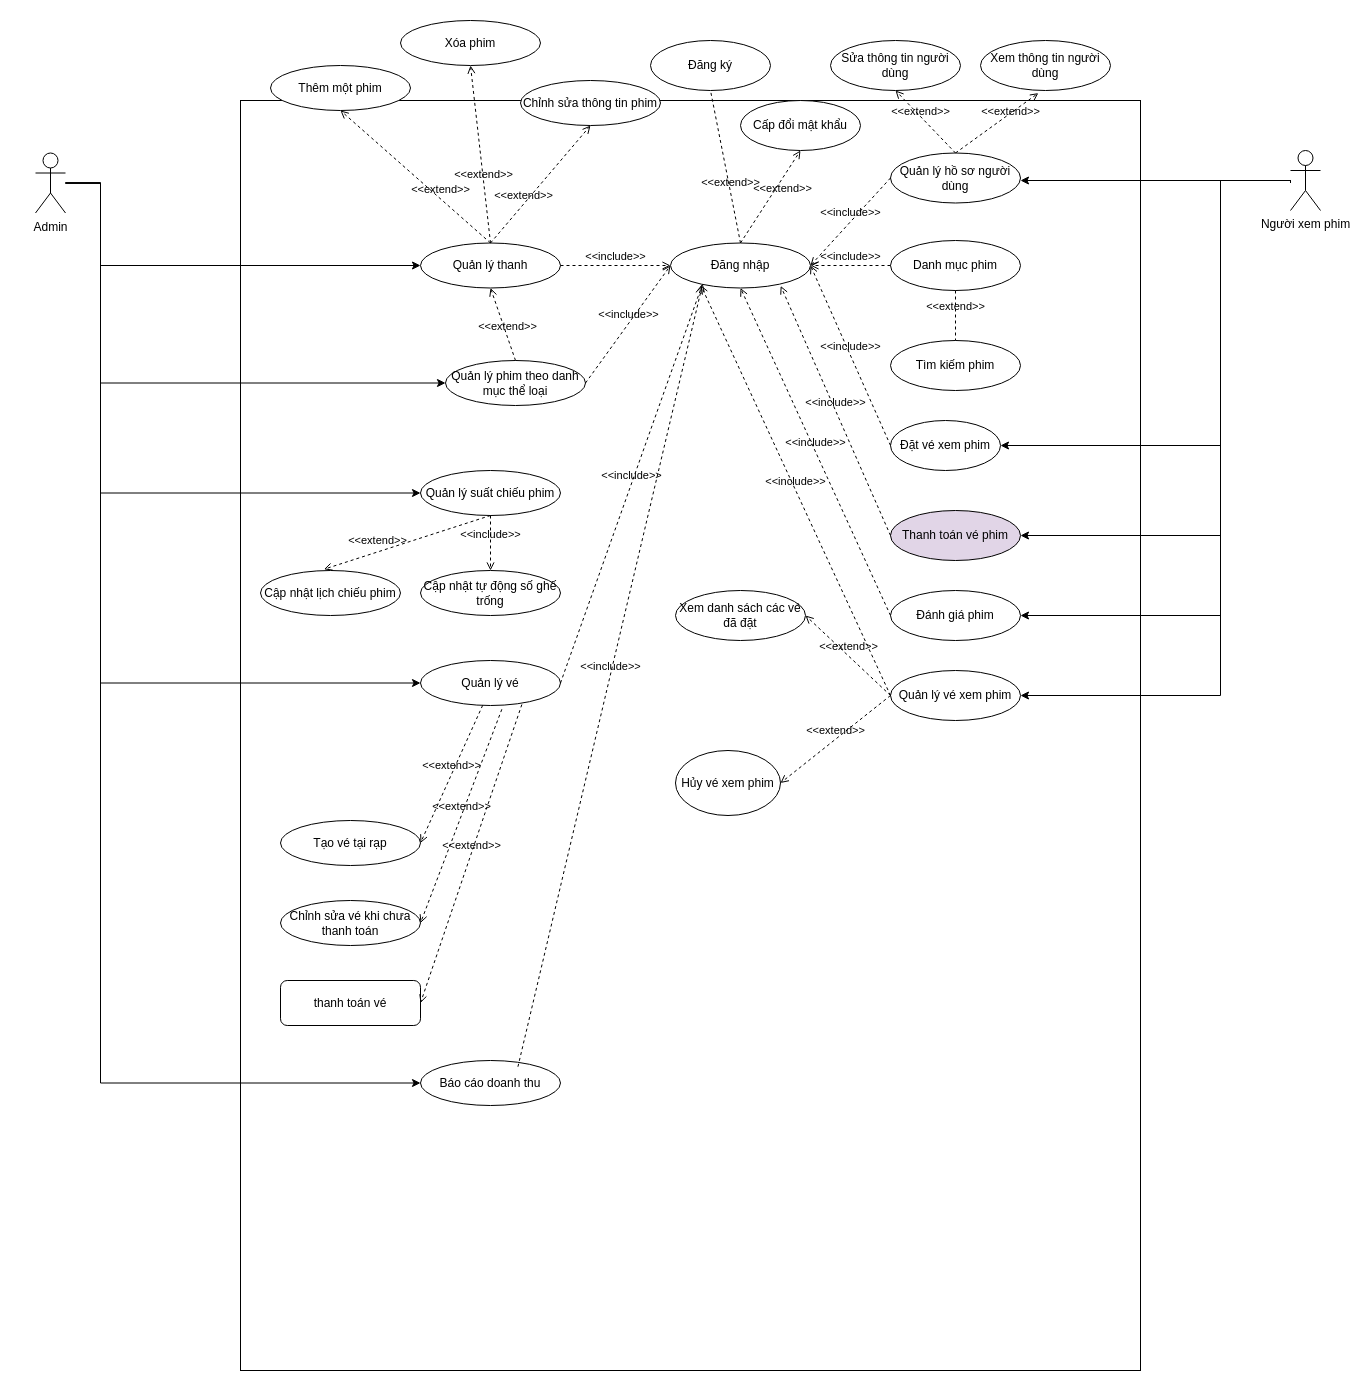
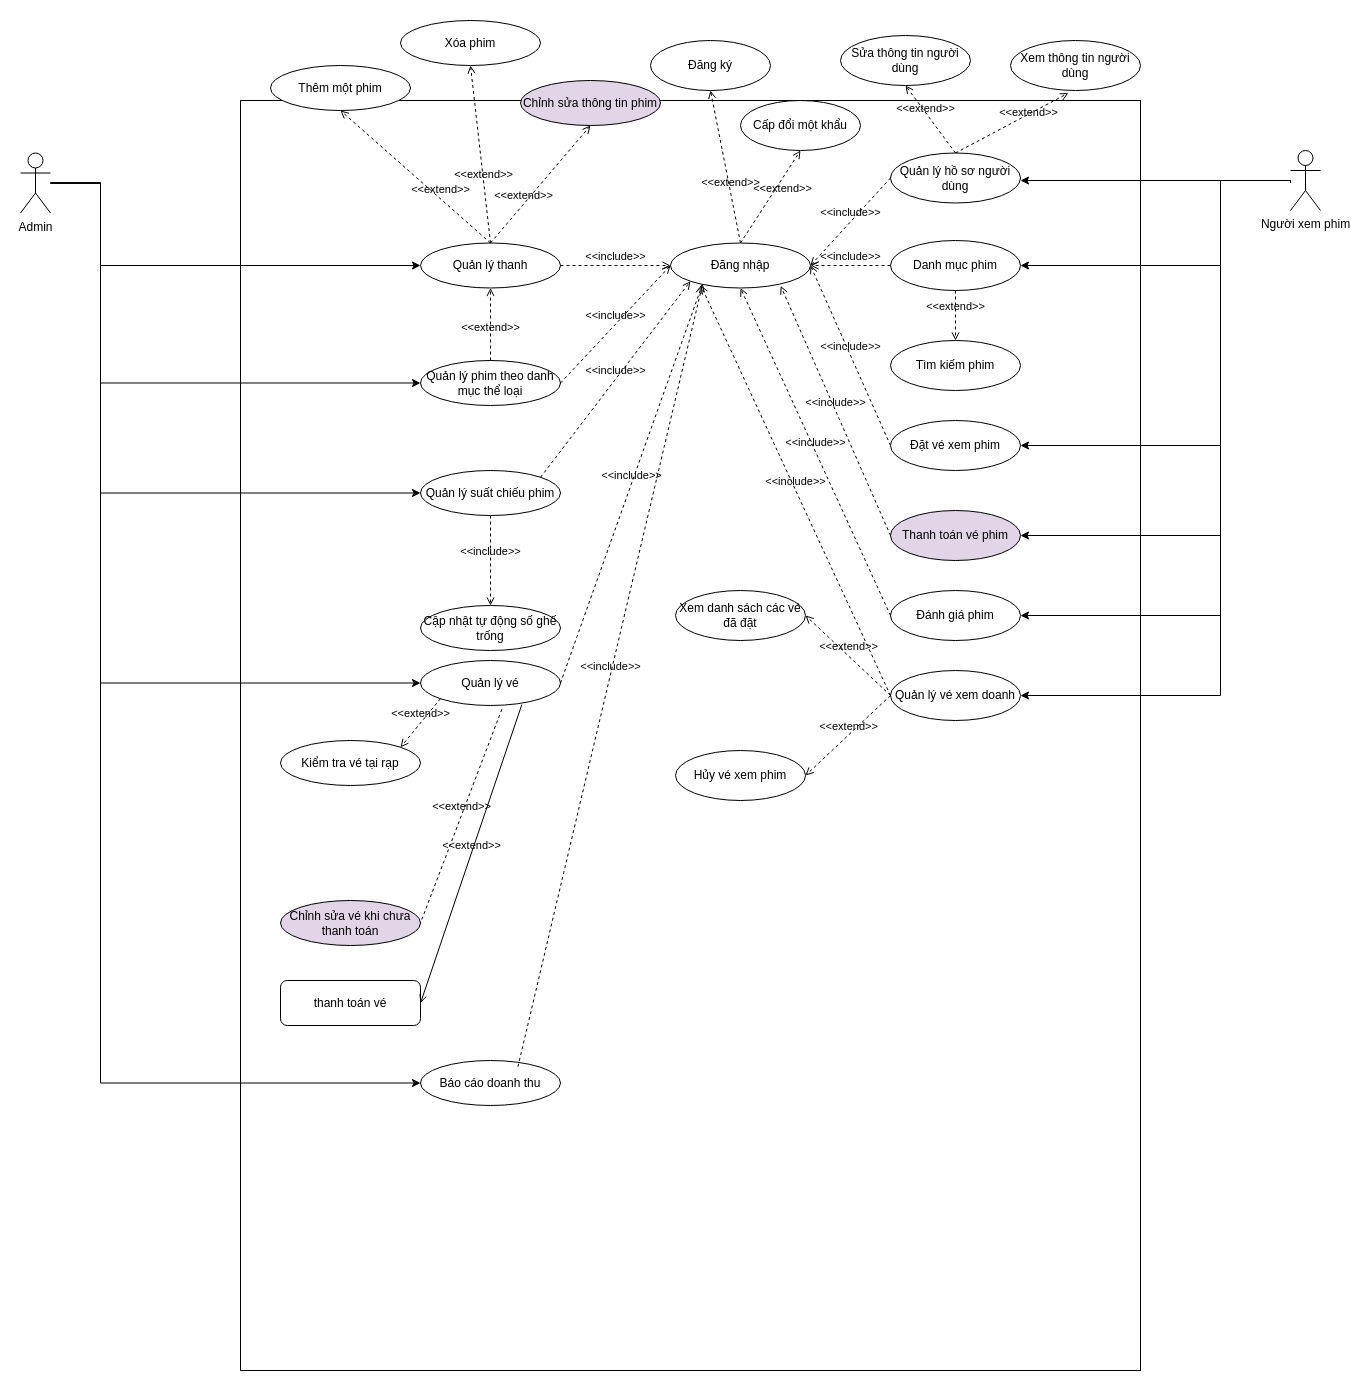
(896, 66) -> (906, 61)
(1046, 66) -> (1076, 66)
(711, 94) -> (712, 96)
(591, 103) -> (591, 103)
(801, 126) -> (801, 126)
(51, 183) -> (36, 183)
none -> (1123, 266)
(956, 335) -> (956, 334)
none -> (615, 380)
(516, 383) -> (491, 383)
(946, 446) -> (956, 446)
(407, 542) -> none
(331, 593) -> none
(491, 593) -> (491, 628)
(956, 696) -> (956, 696)
none -> (421, 722)
none -> (351, 763)
(452, 773) -> none
(728, 783) -> (741, 776)
(351, 843) -> none
(471, 854) -> (471, 854)
(422, 918) -> (422, 918)
(351, 923) -> (351, 923)
